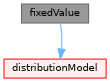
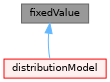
(62, 36) -> (48, 46)
